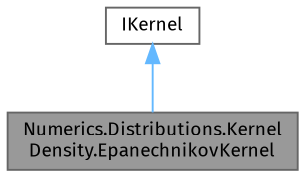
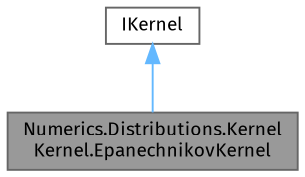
(153, 141) -> (153, 141)
